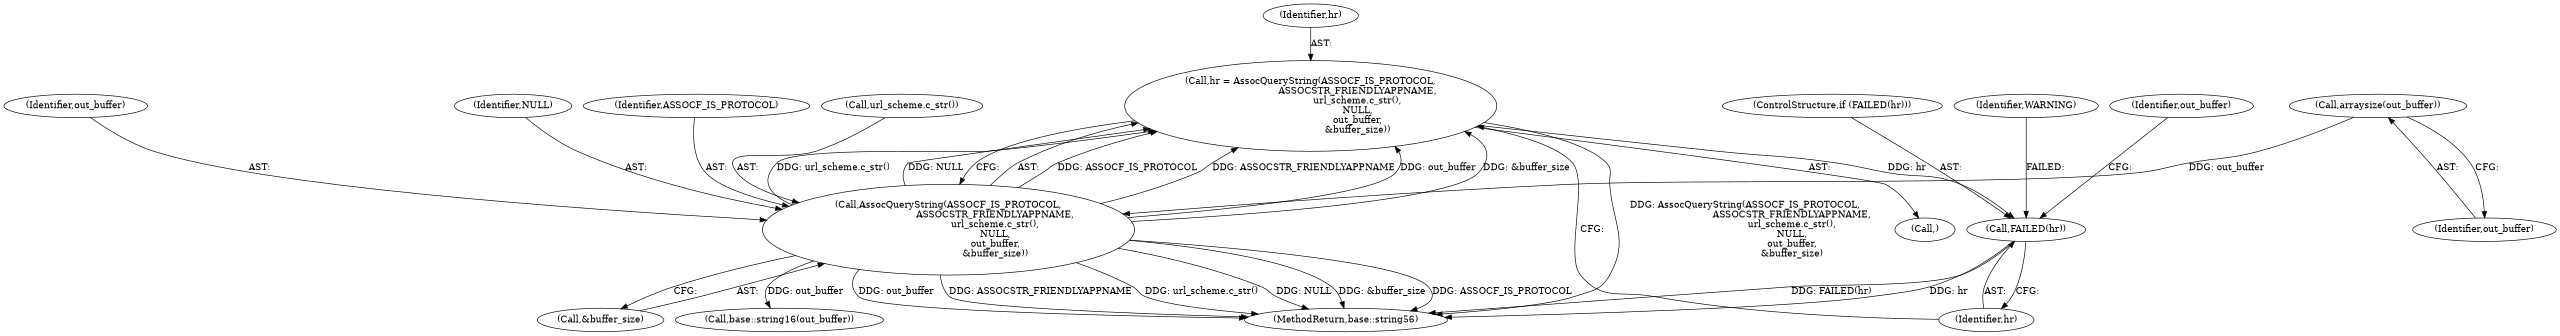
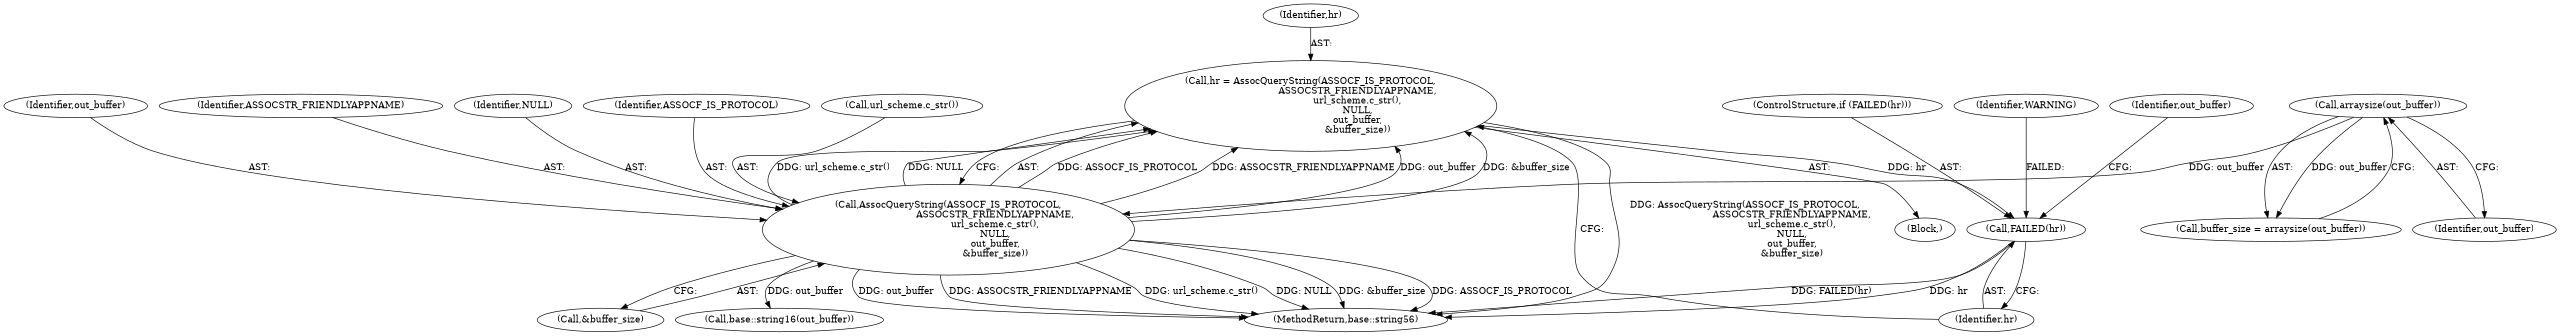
none -> (301, 106)
(1925, 230) -> (1925, 230)
none -> (2271, 230)
